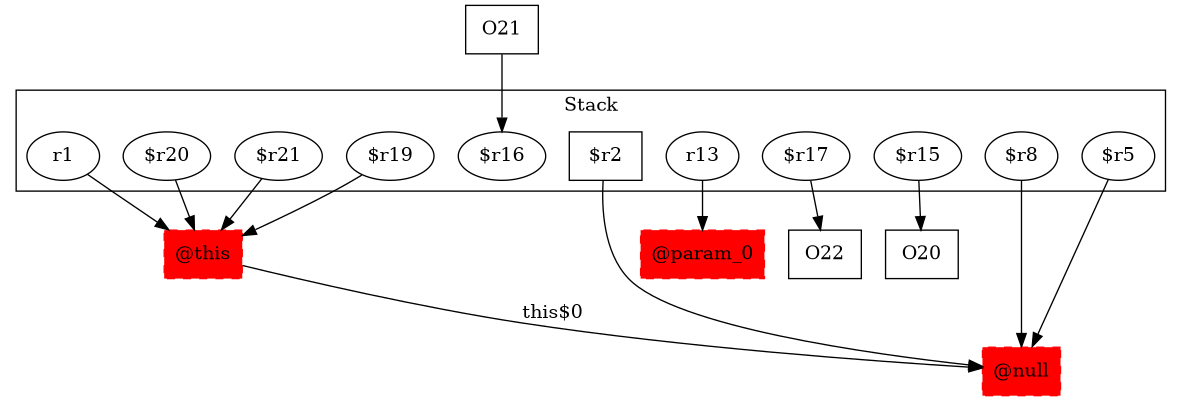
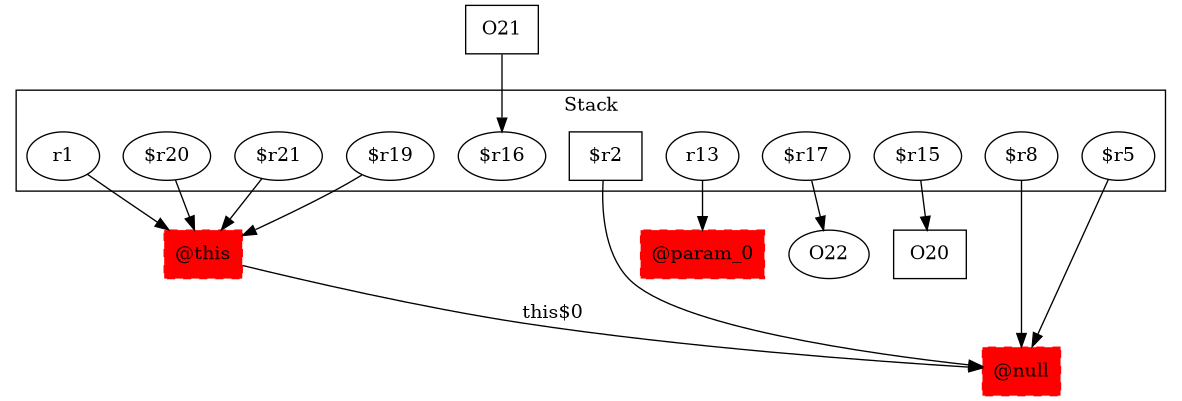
(825, 254) -> (829, 254)
